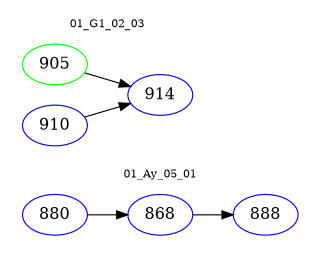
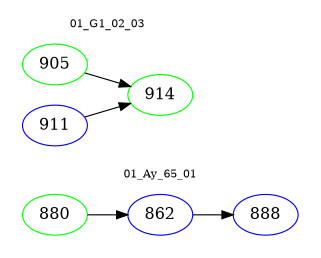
(160, 95) -> (160, 95)
(55, 125) -> (55, 125)
(160, 175) -> (160, 175)
(55, 215) -> (55, 215)
(160, 215) -> (160, 215)
